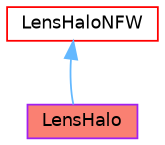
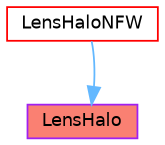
(71, 82) -> (94, 64)
